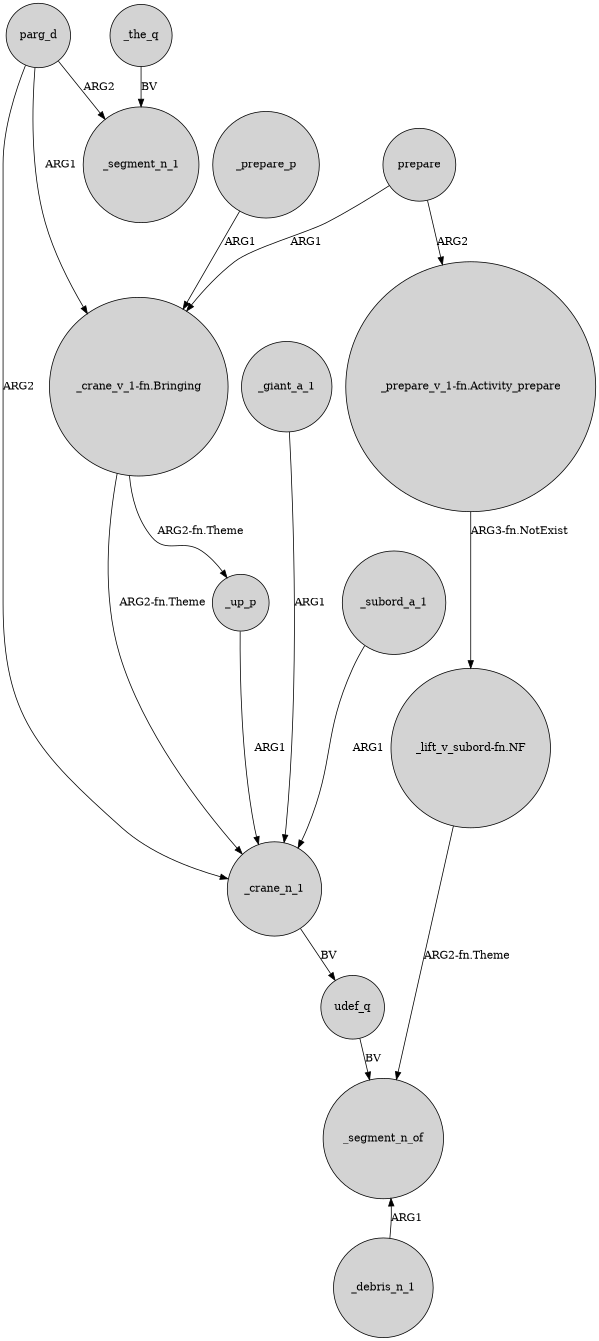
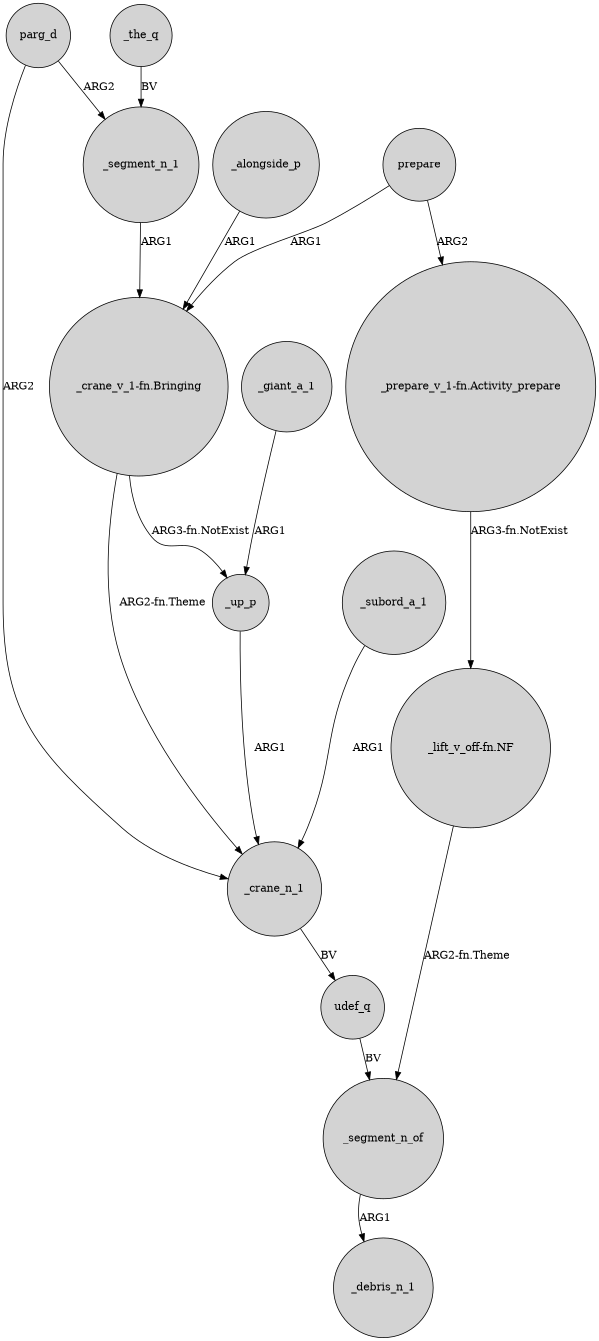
(266, 165) -> (266, 165)
(39, 192) -> (140, 256)
(200, 531) -> (200, 531)
(294, 634) -> (260, 499)
(471, 748) -> (471, 748)
(391, 1222) -> (359, 1214)
